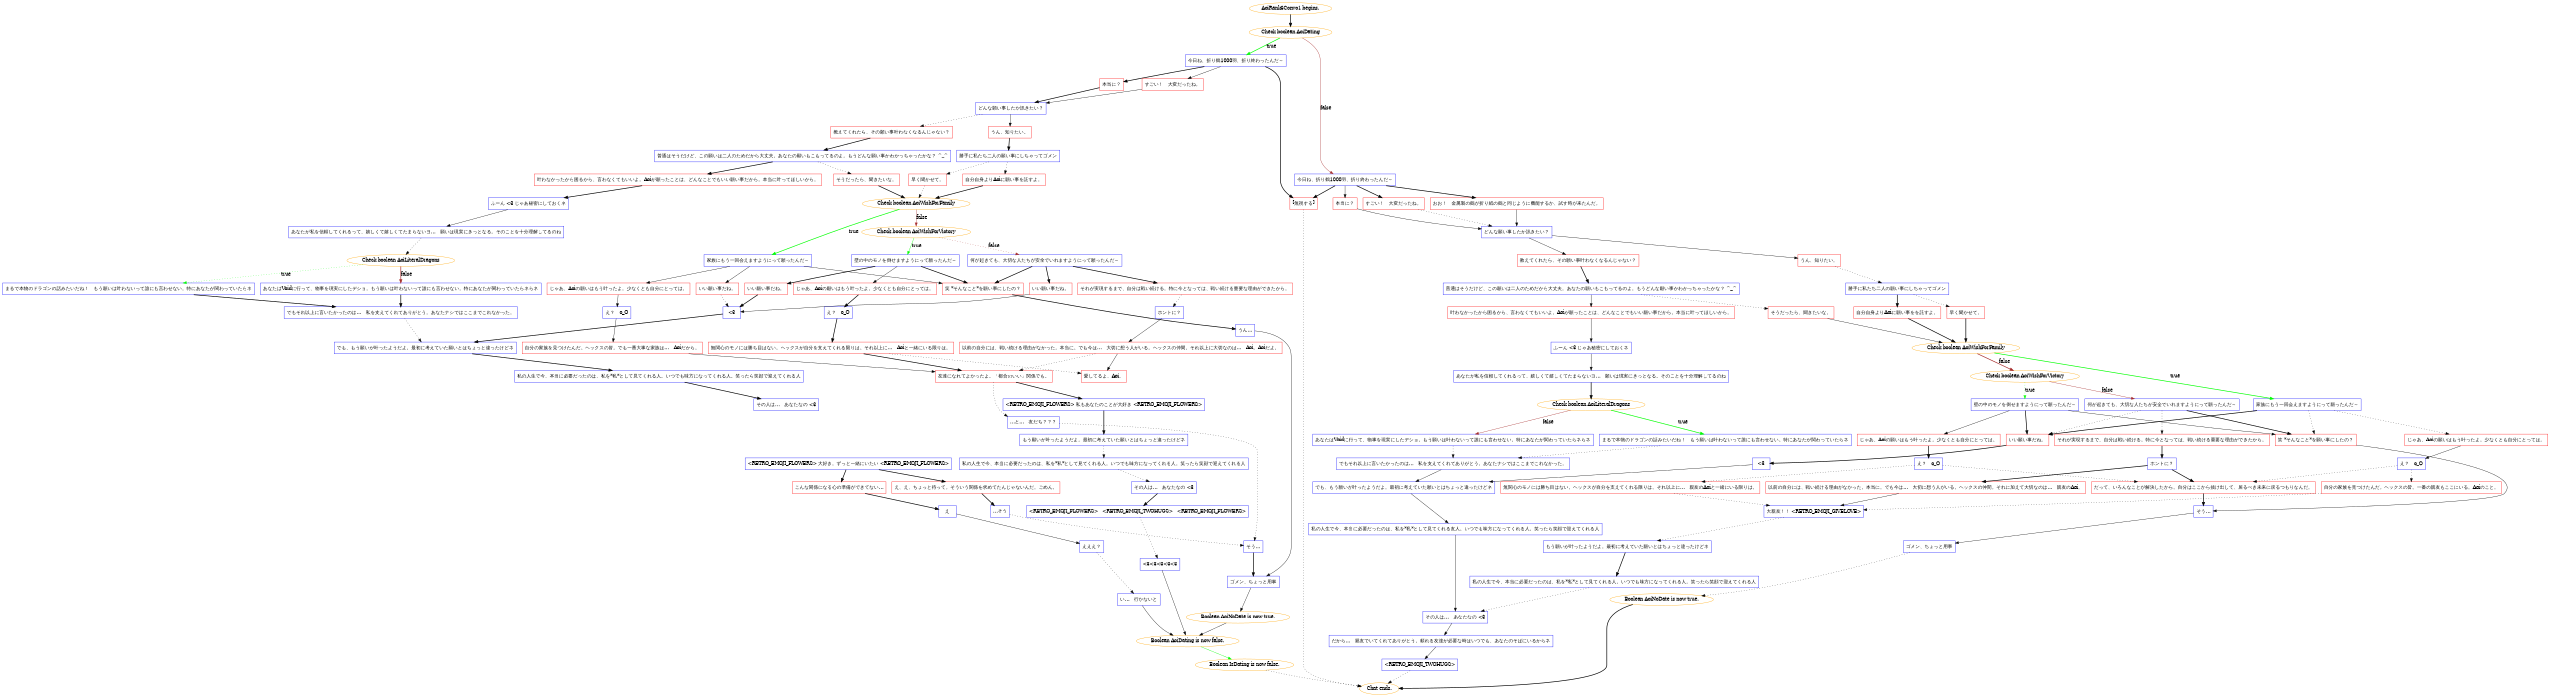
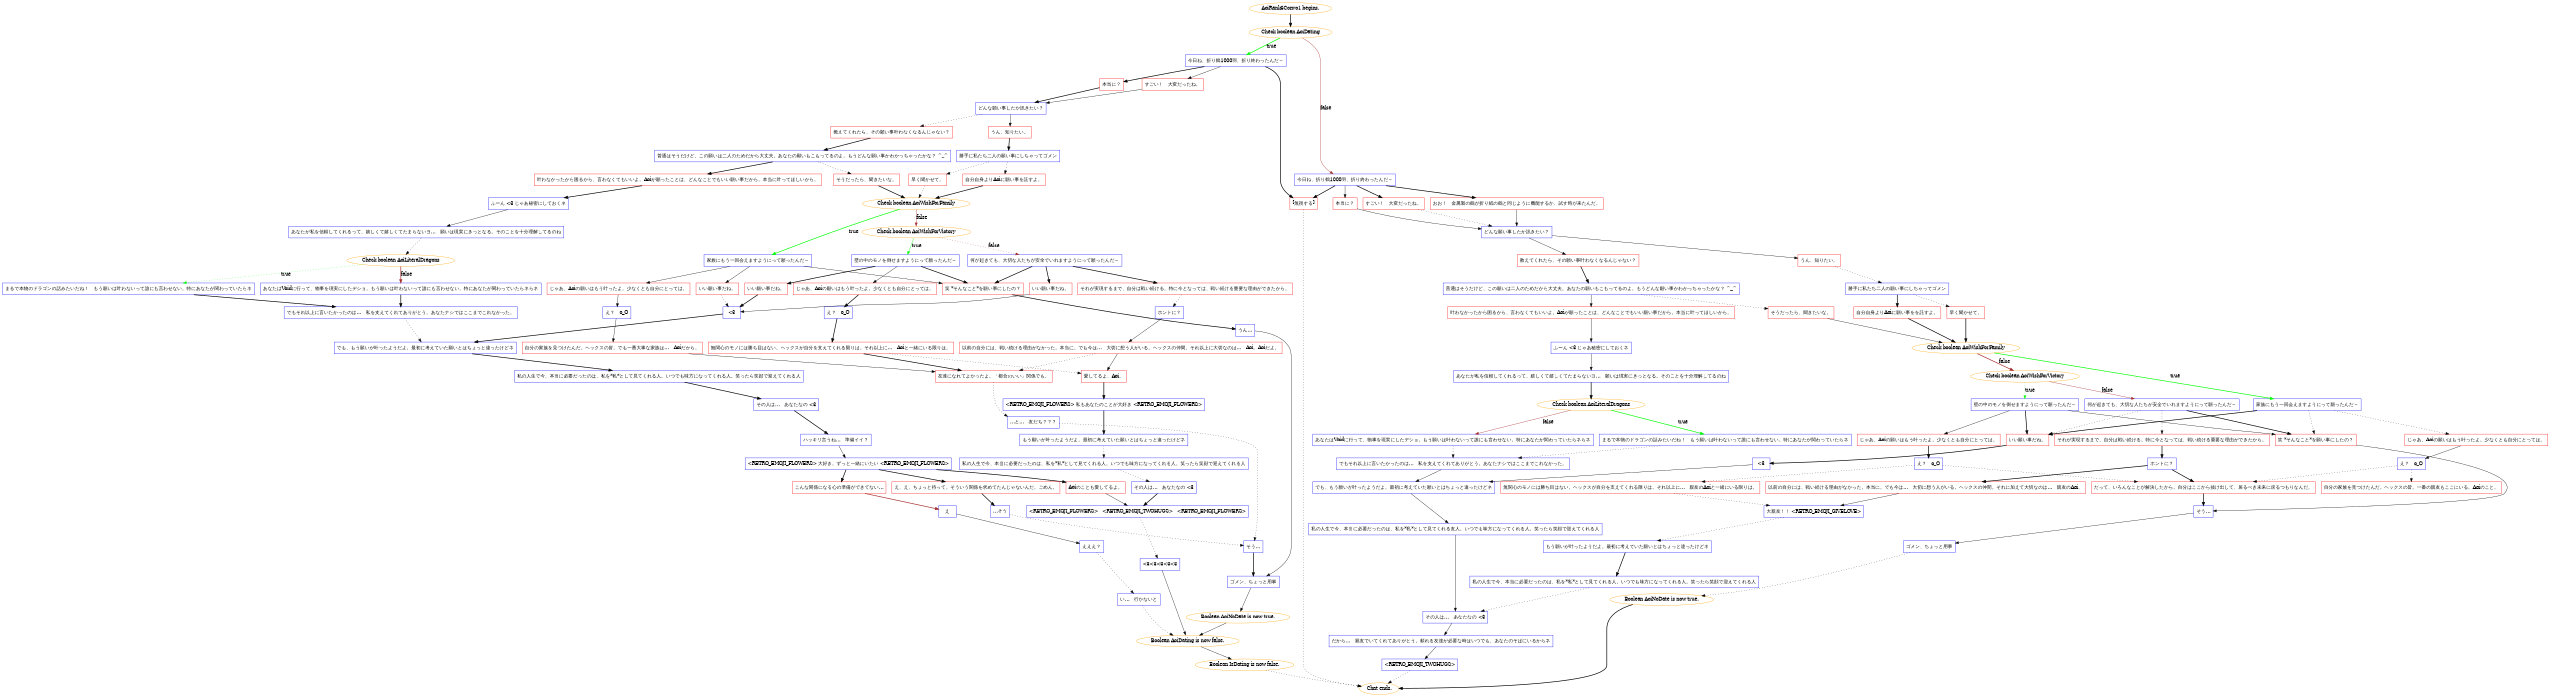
(1047, 390) -> (1104, 389)
none -> (836, 440)
none -> (1096, 488)
(900, 501) -> (900, 501)
(2094, 503) -> none
(1155, 621) -> (1155, 621)
(1215, 652) -> (1215, 652)
